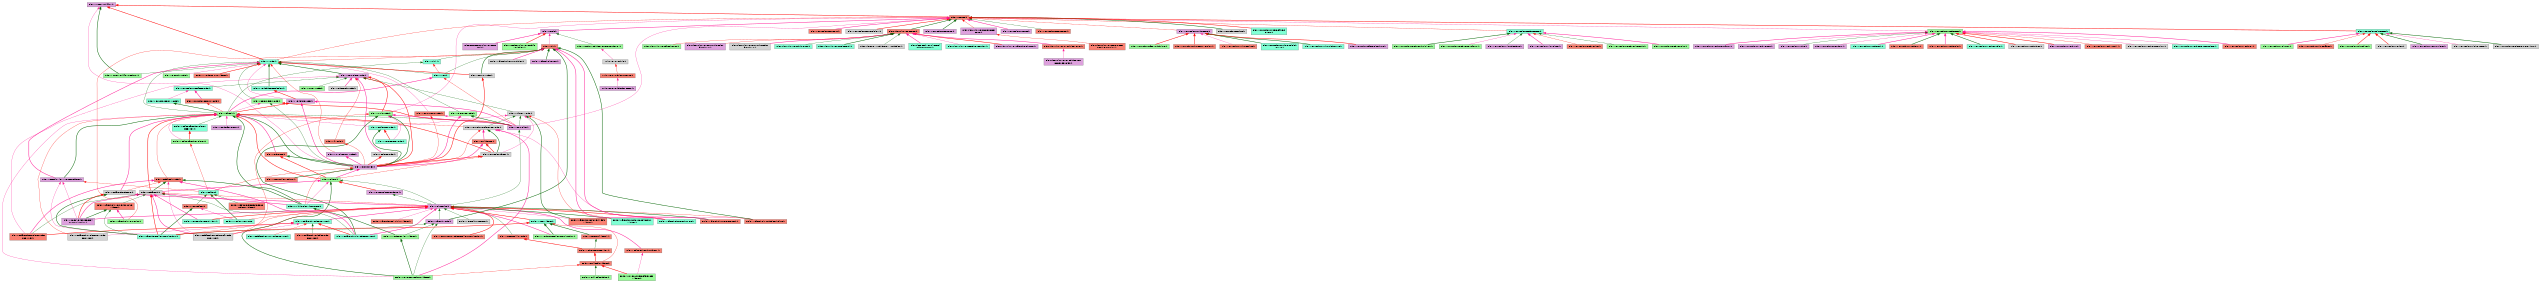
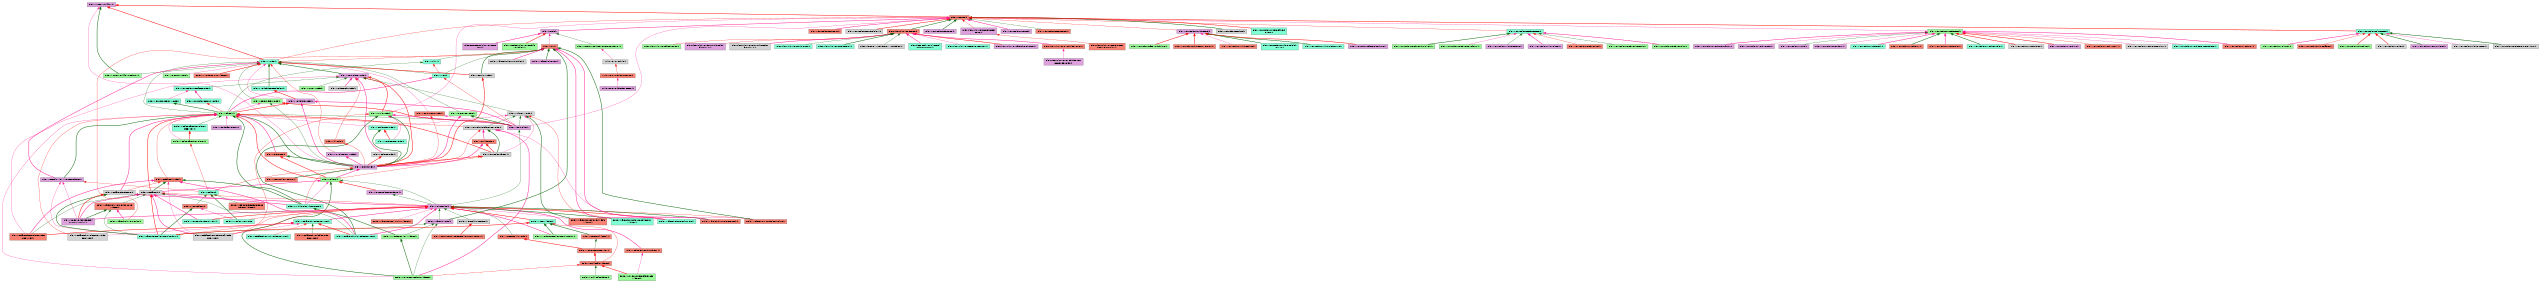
(203, 101) -> (203, 101)
(492, 218) -> (465, 230)
